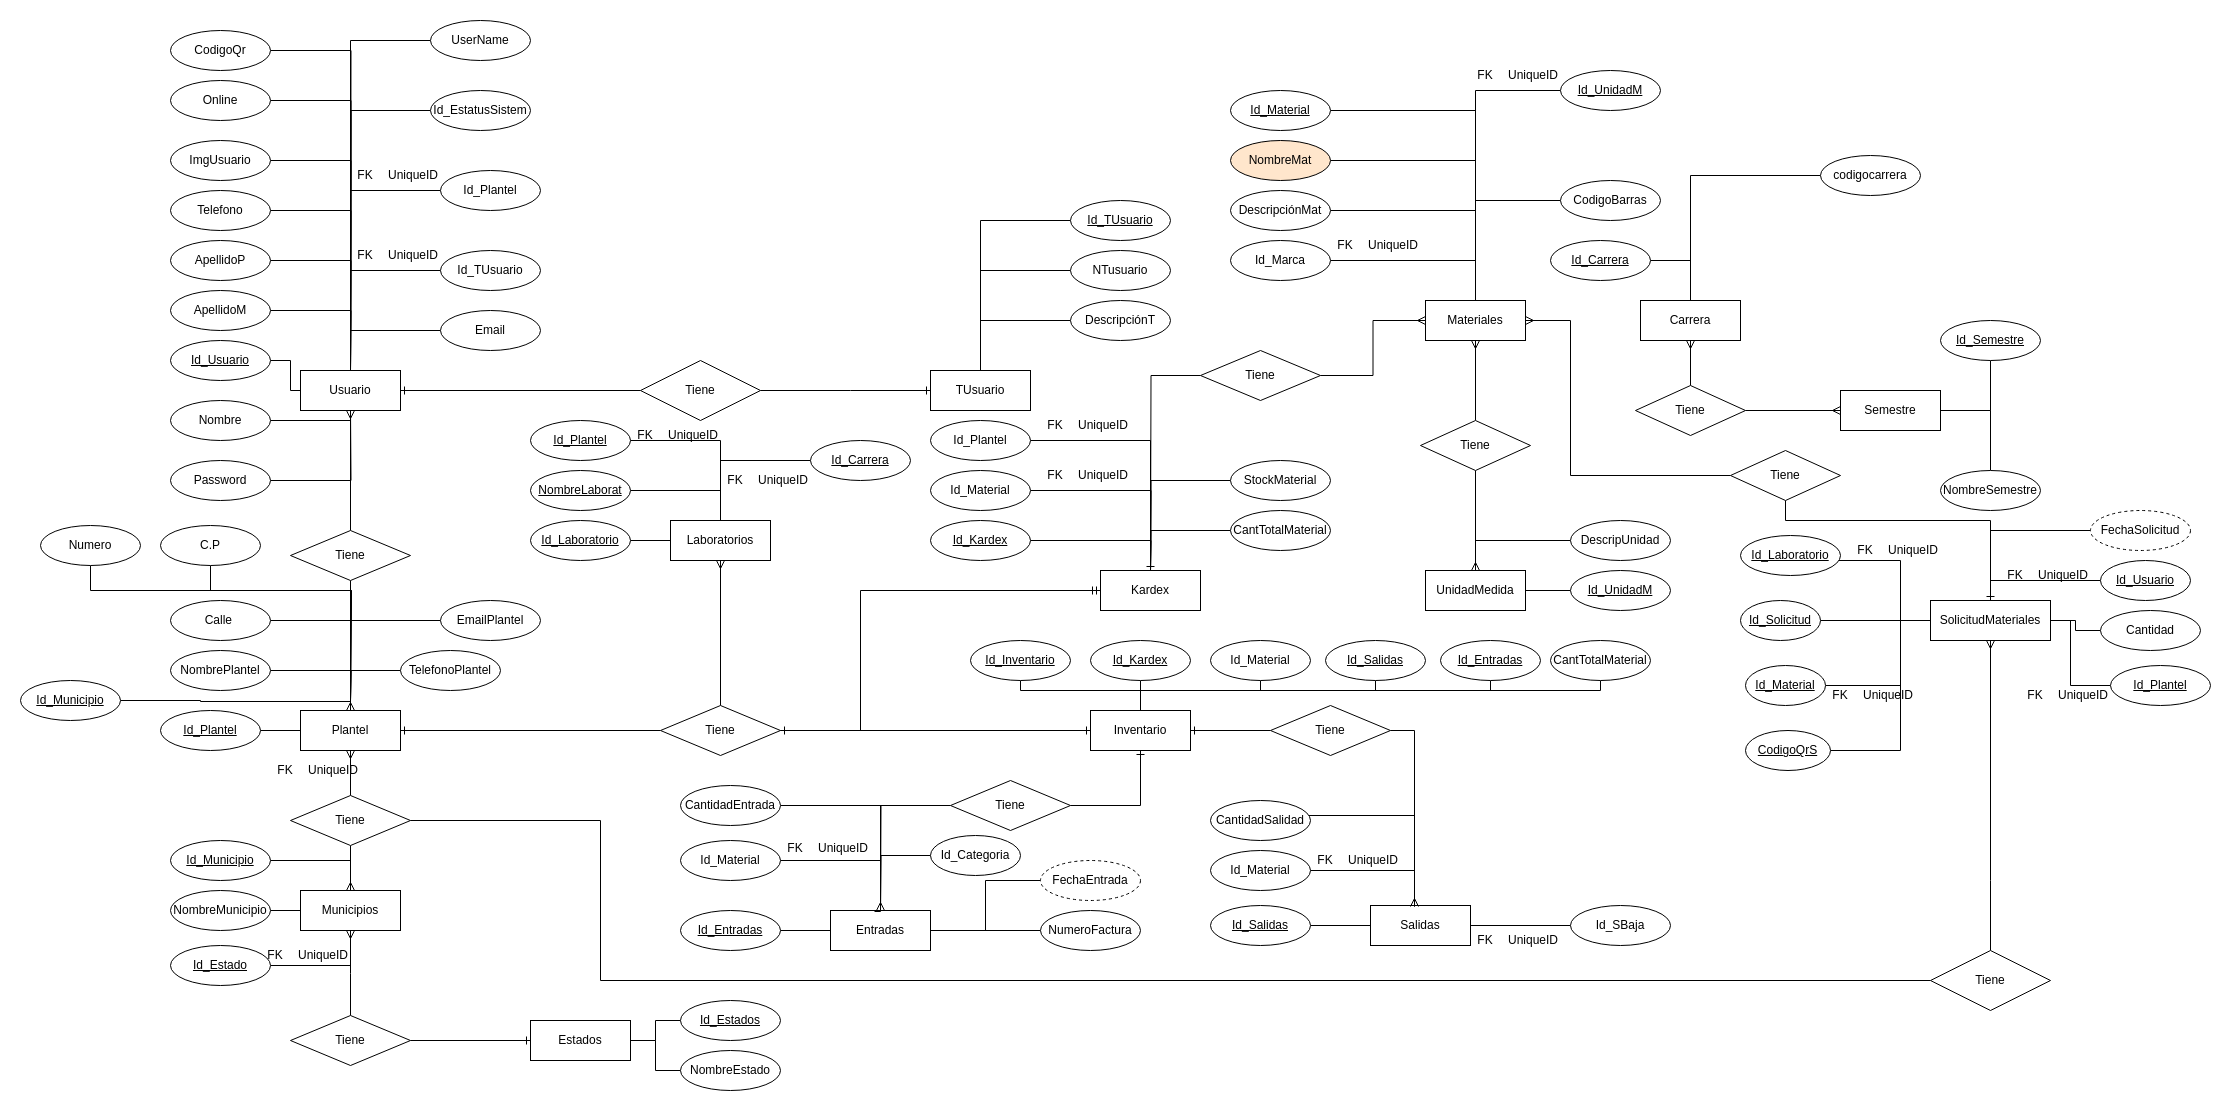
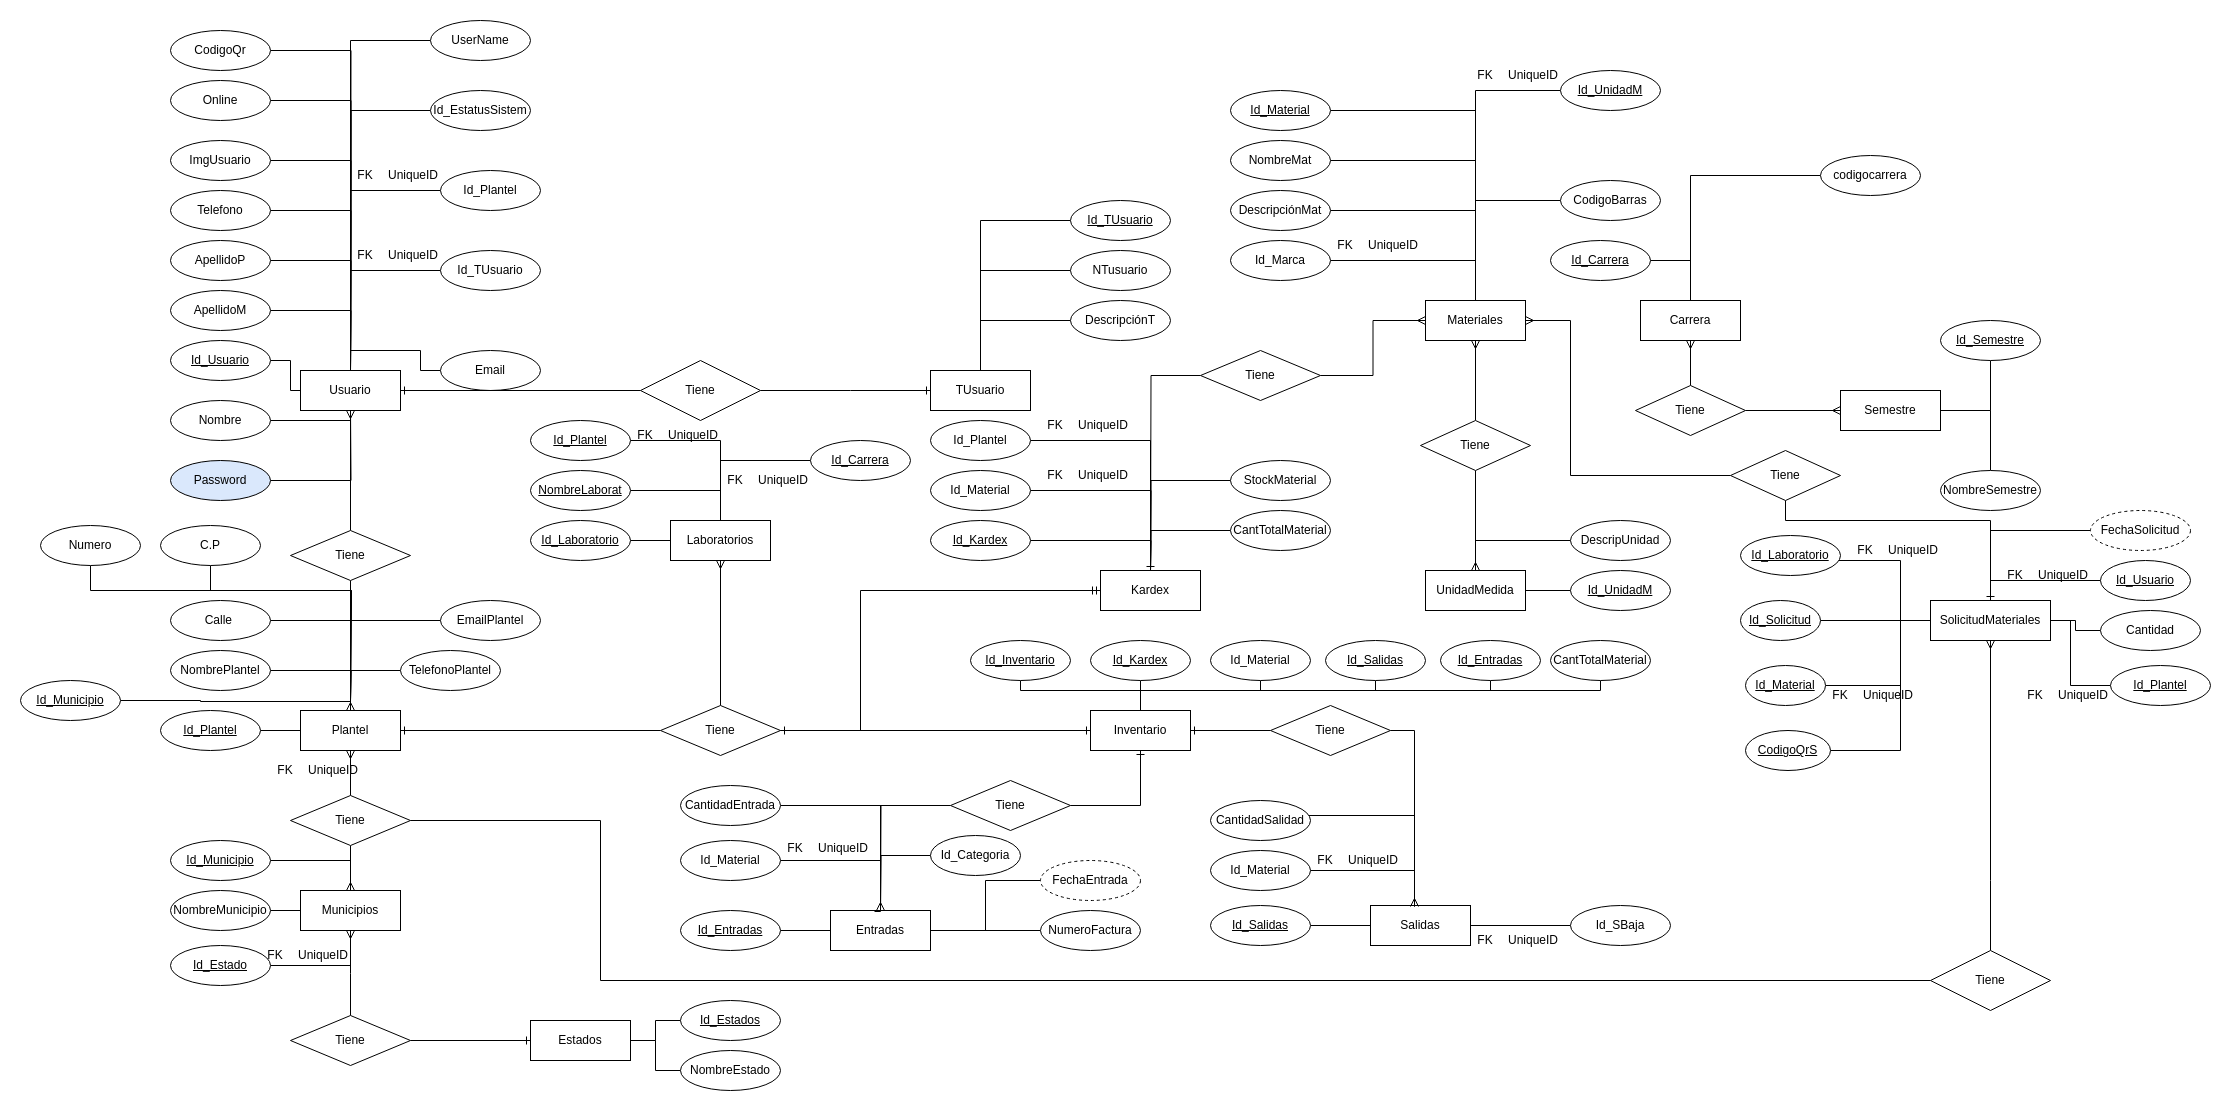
(1281, 161) -> (1281, 161)
(491, 331) -> (491, 371)
(221, 481) -> (221, 481)
